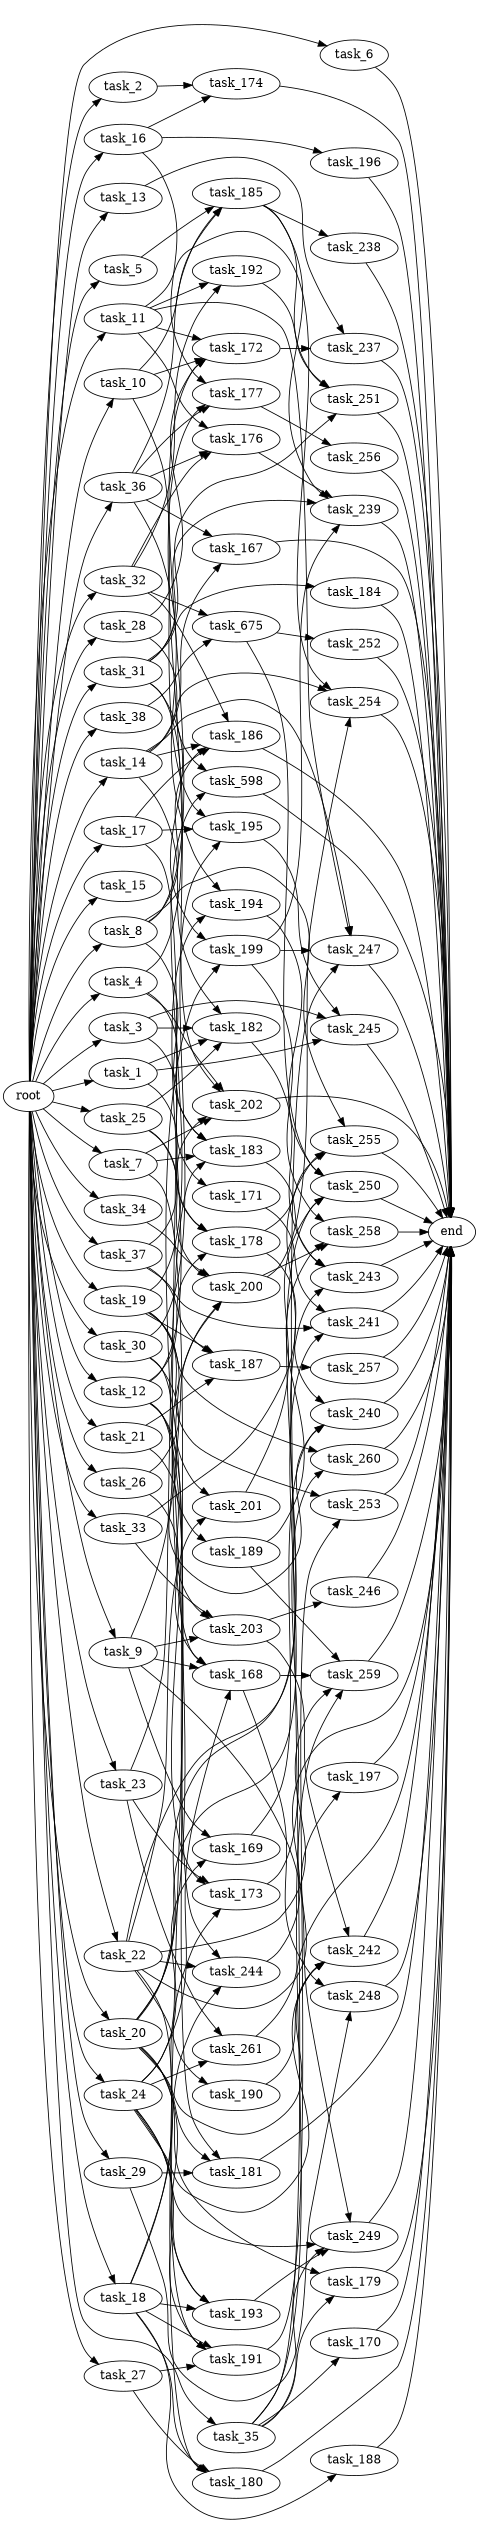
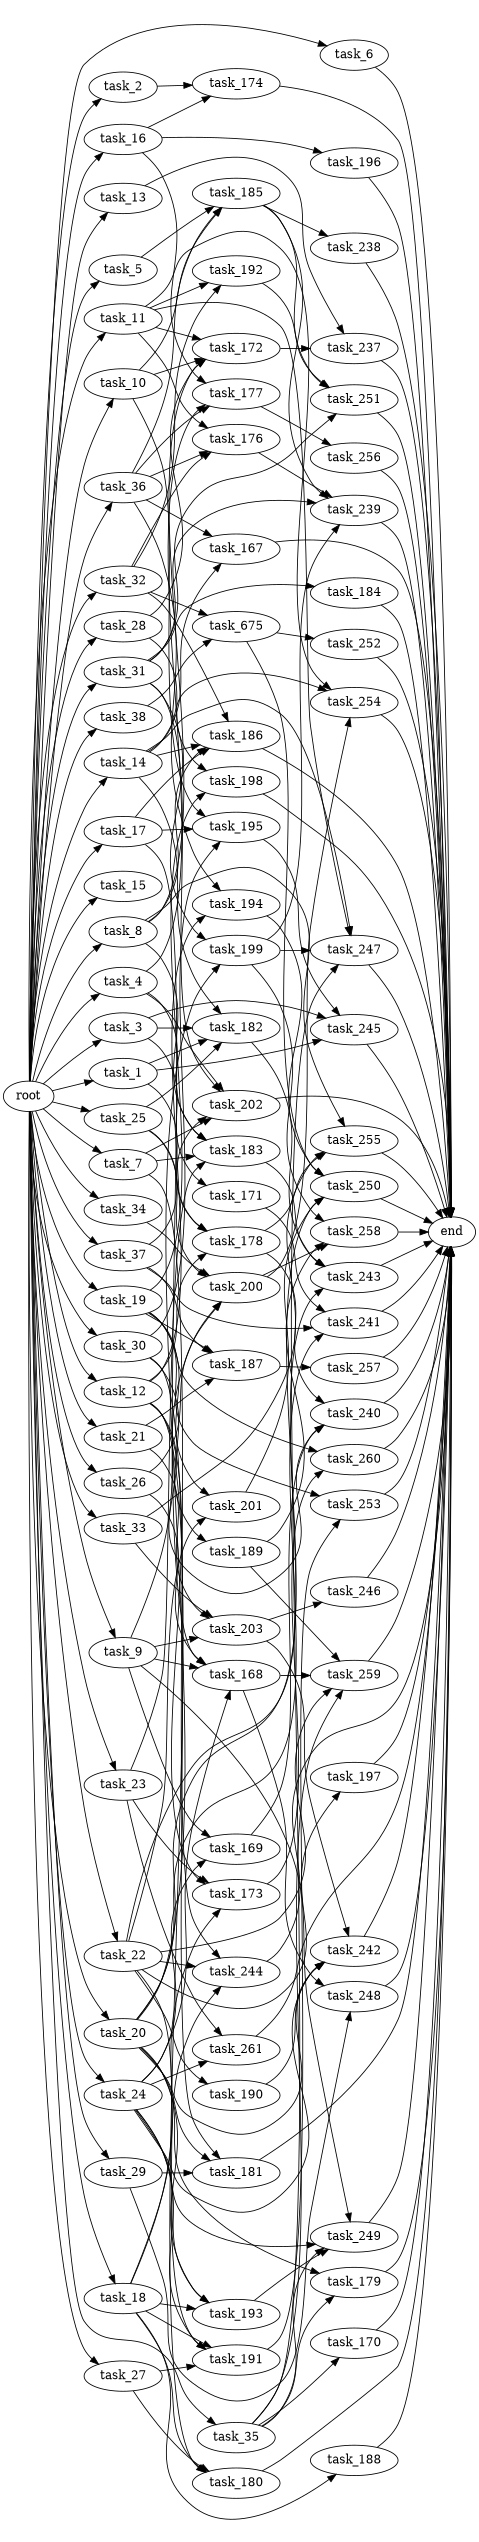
(236, 782) -> (236, 782)
